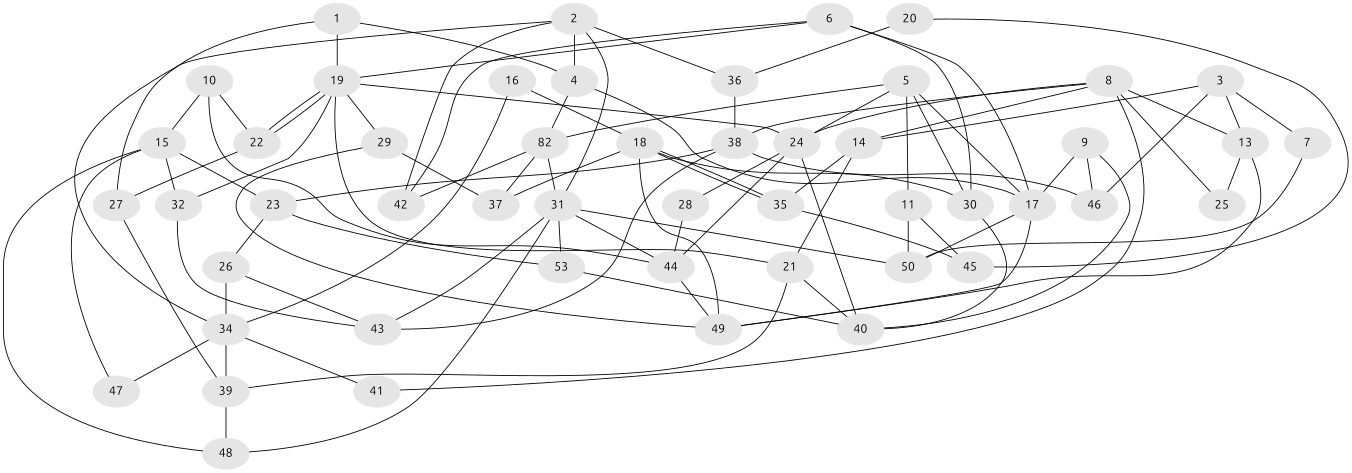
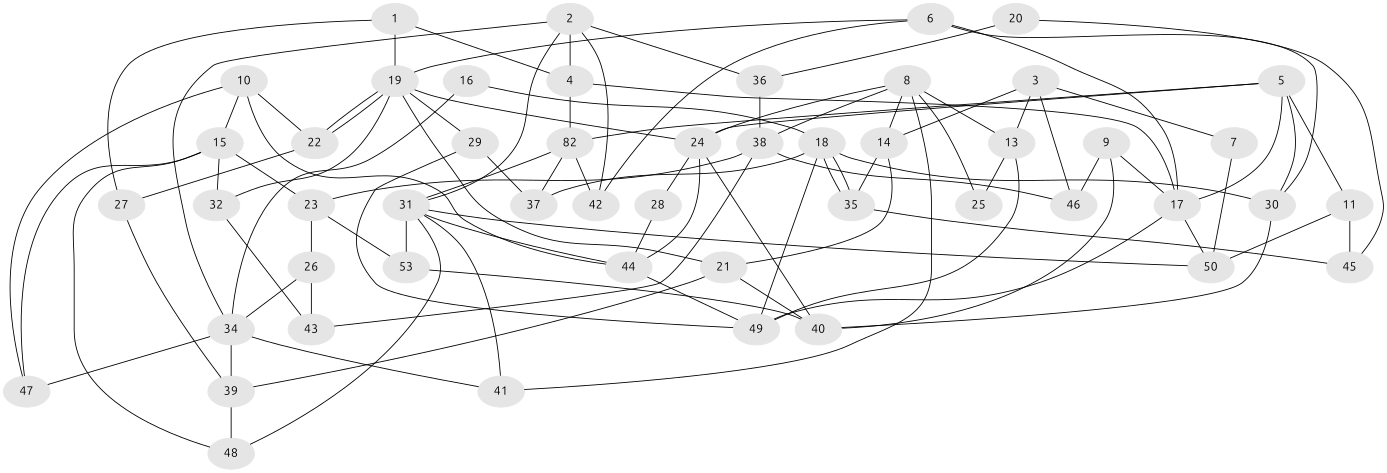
none -> (46, 183)
(473, 274) -> (482, 285)
